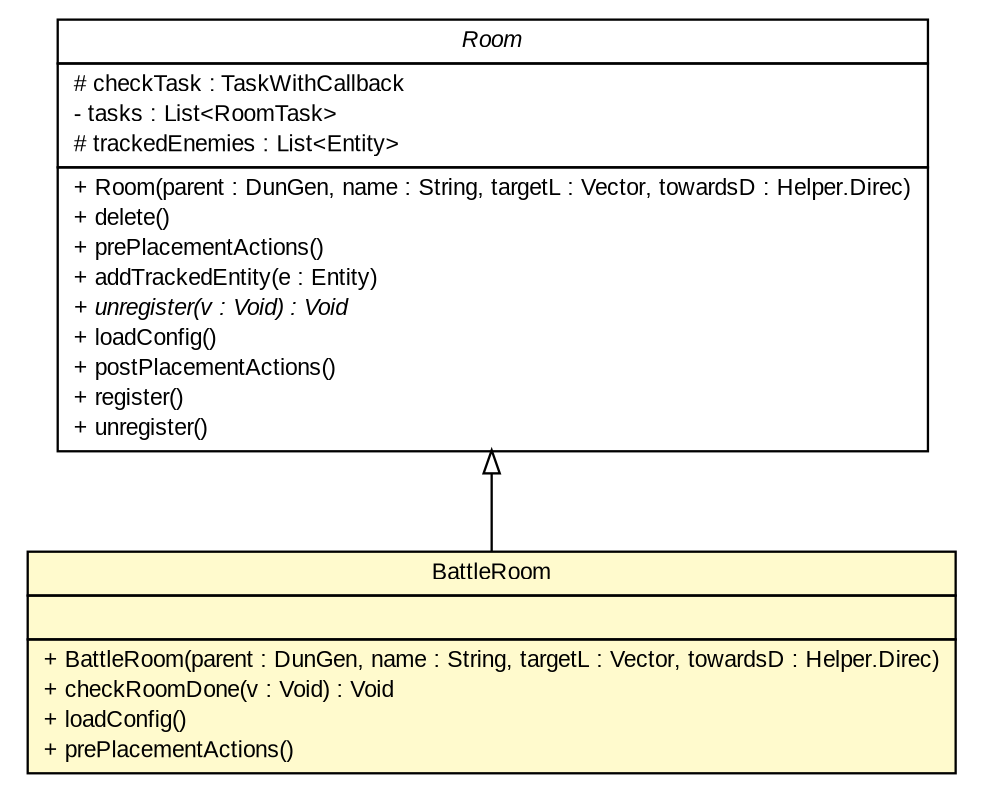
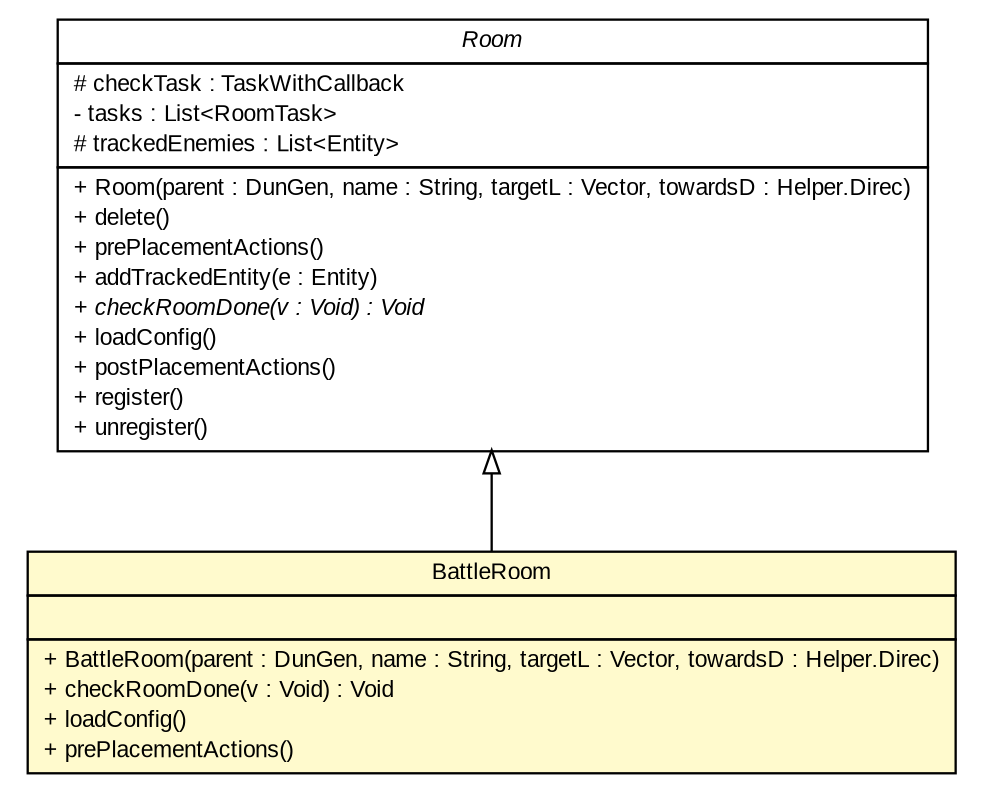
(211, 308) -> (249, 308)
